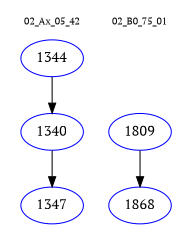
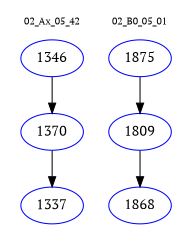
(140, 22) -> (140, 22)
(52, 58) -> (52, 58)
none -> (140, 58)
(52, 132) -> (52, 132)
(52, 205) -> (52, 205)
